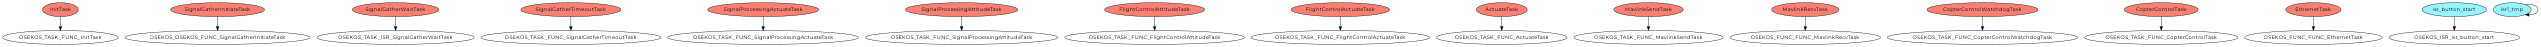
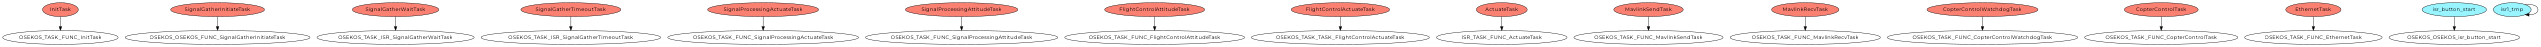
(571, 37) -> (571, 37)
(1340, 37) -> (1340, 37)
(1502, 37) -> (1502, 37)
(1805, 37) -> (1805, 37)
(2313, 37) -> (2313, 37)
(2454, 37) -> (2454, 37)
